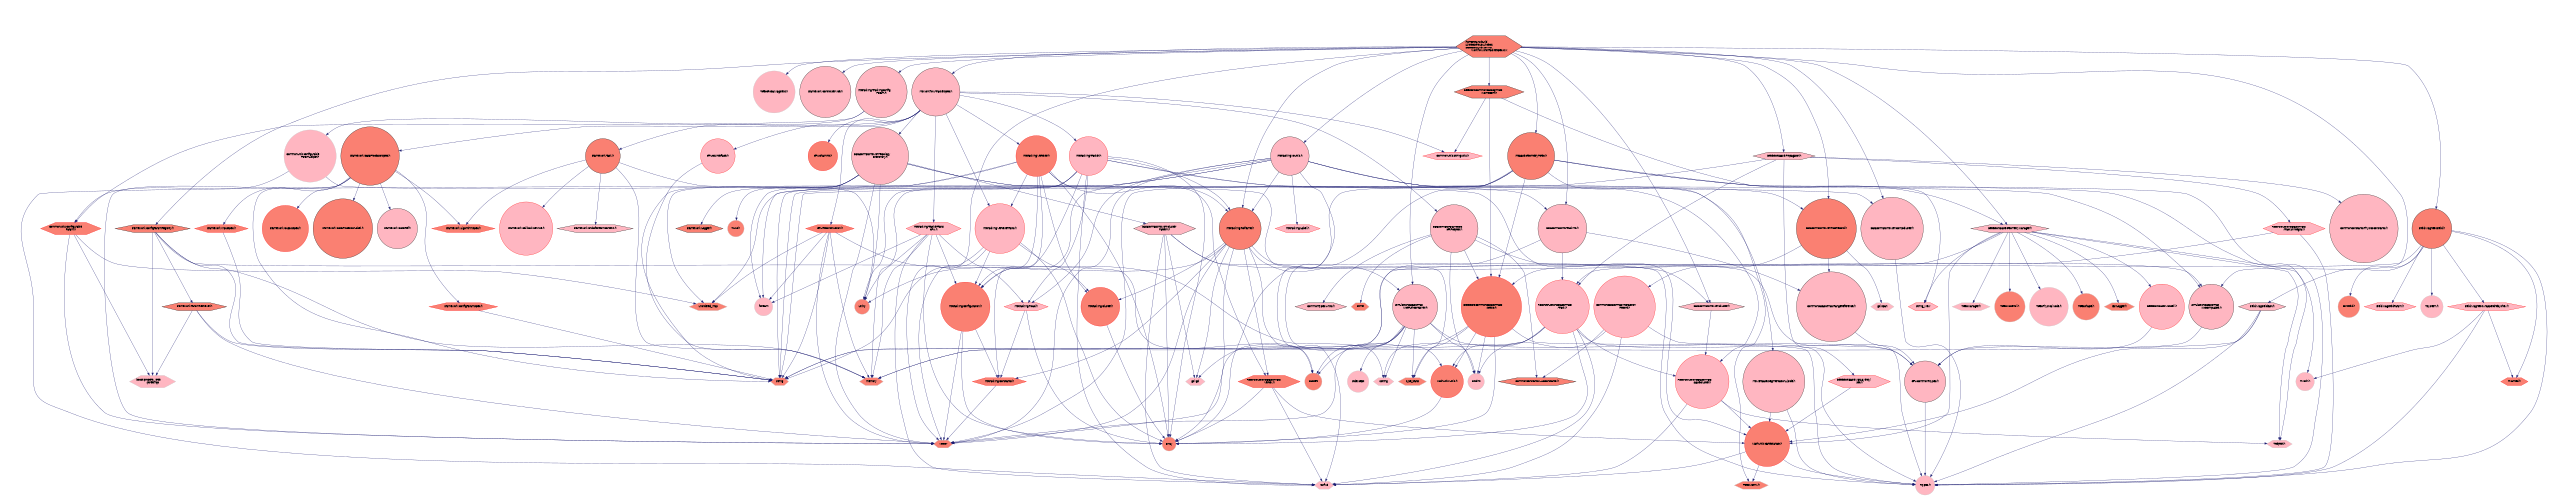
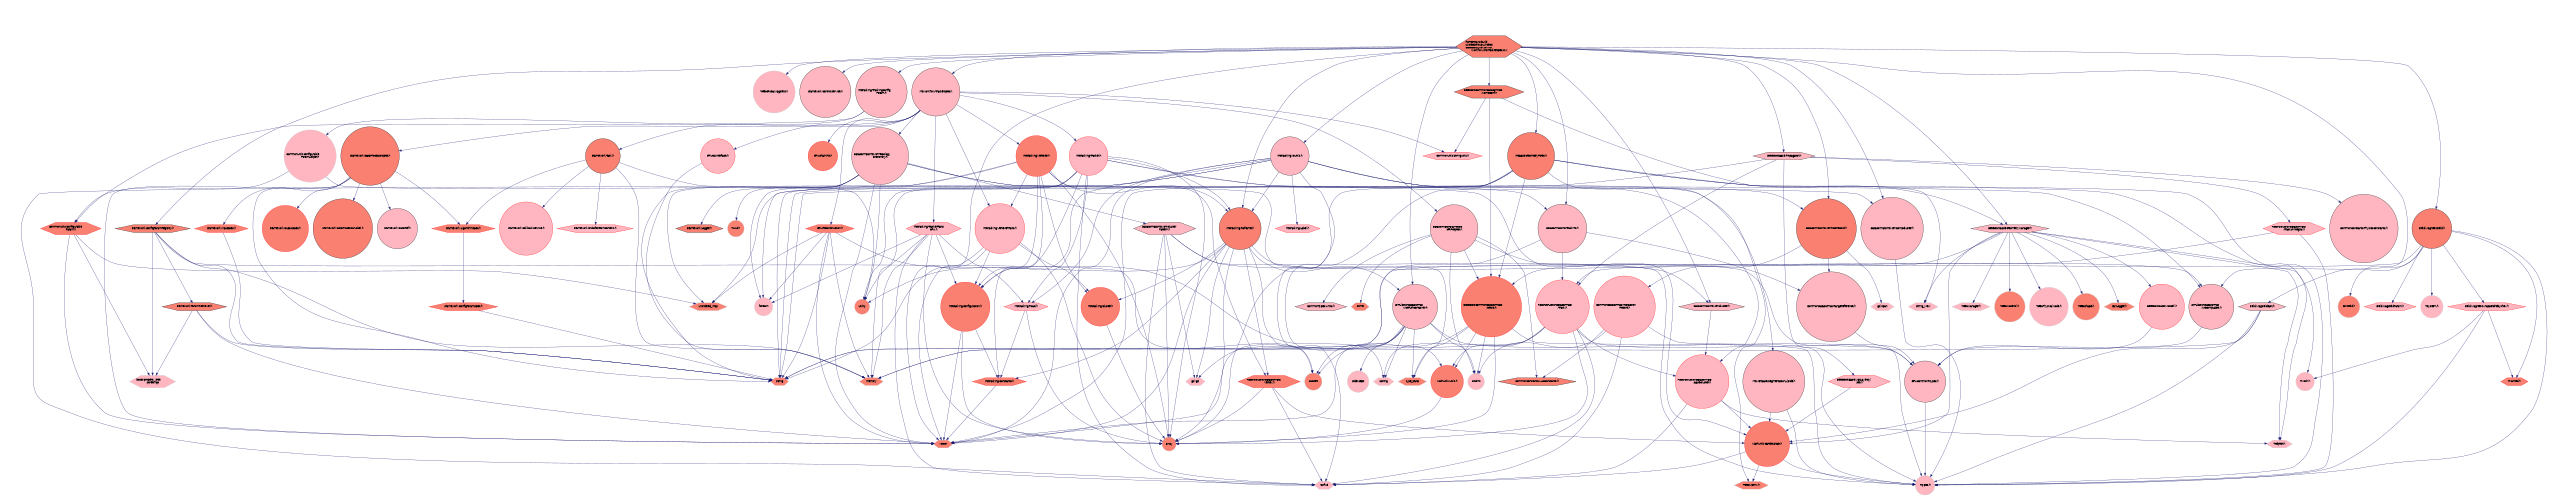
(595, 229) -> (595, 229)
(425, 235) -> (463, 268)
(1923, 307) -> (1923, 307)
